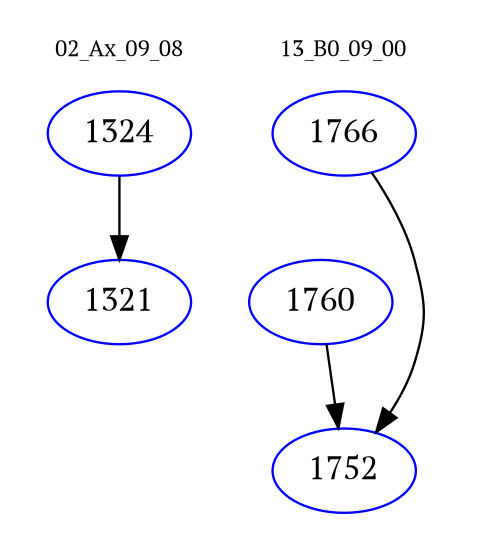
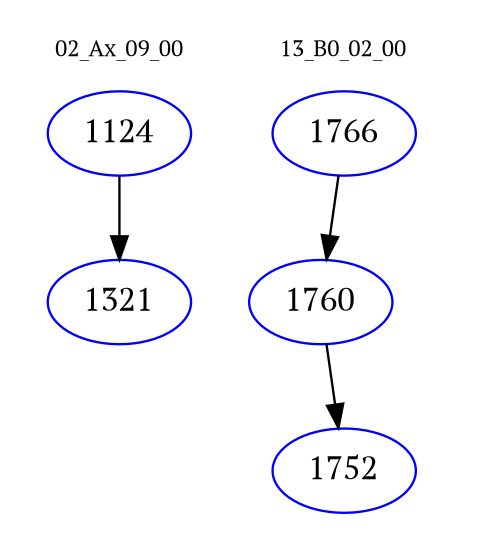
(119, 50) -> (119, 50)
(344, 50) -> (344, 50)
(119, 133) -> (119, 133)
(422, 291) -> (334, 206)
